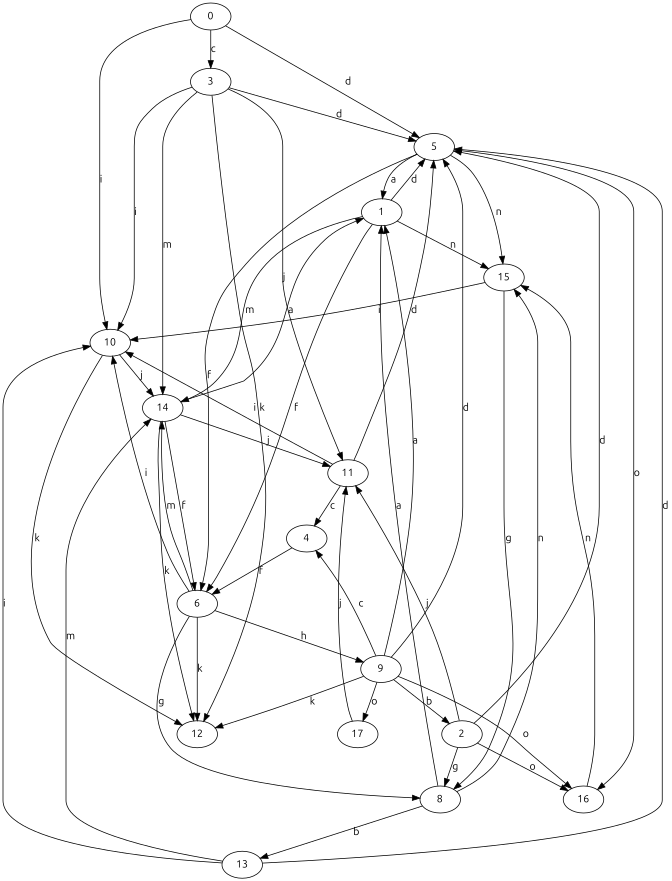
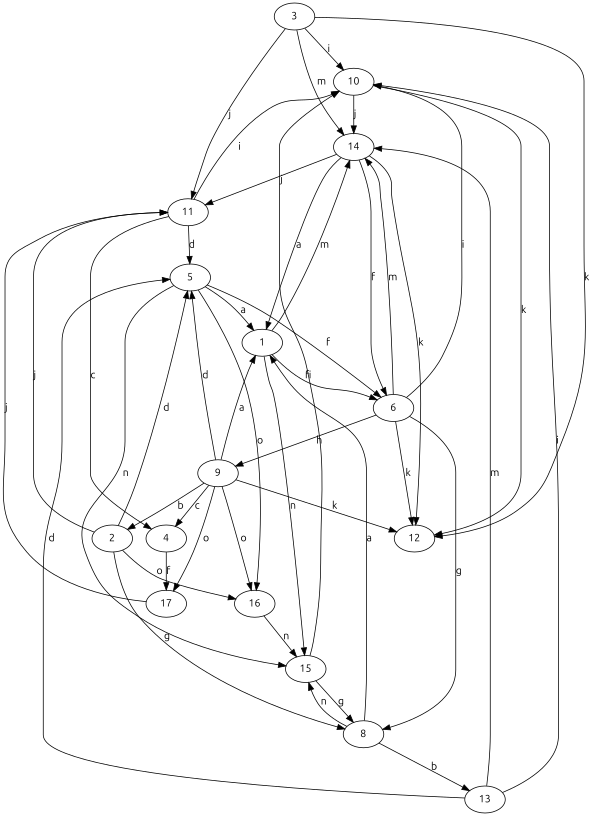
(211, 16) -> none
(319, 113) -> none
(406, 183) -> none
(254, 570) -> (166, 567)
